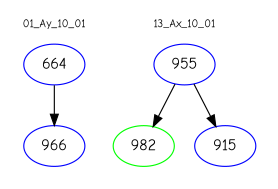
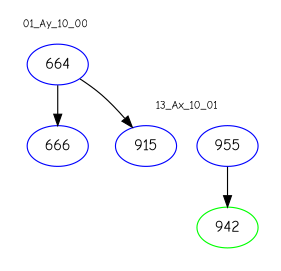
(54, 24) -> (55, 24)
(202, 100) -> (114, 106)
(54, 146) -> (58, 146)
(144, 146) -> (228, 228)
